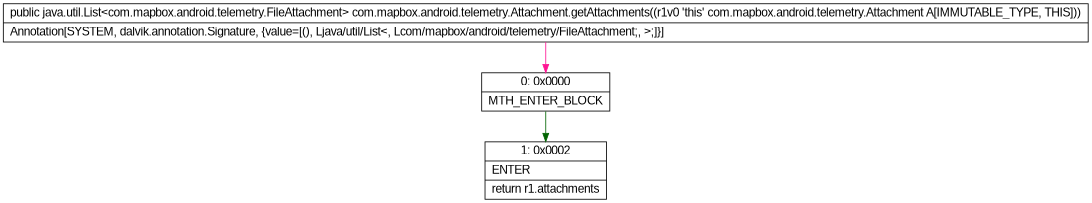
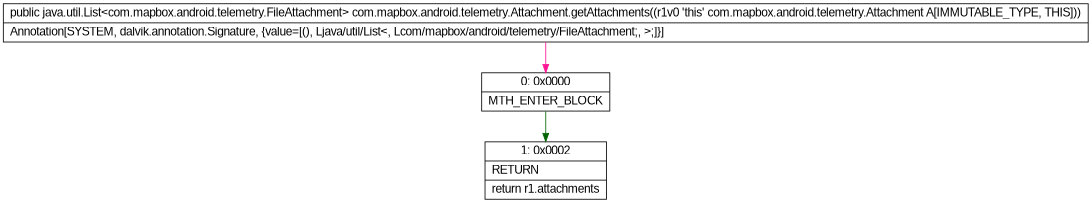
(511, 170) -> (515, 170)
